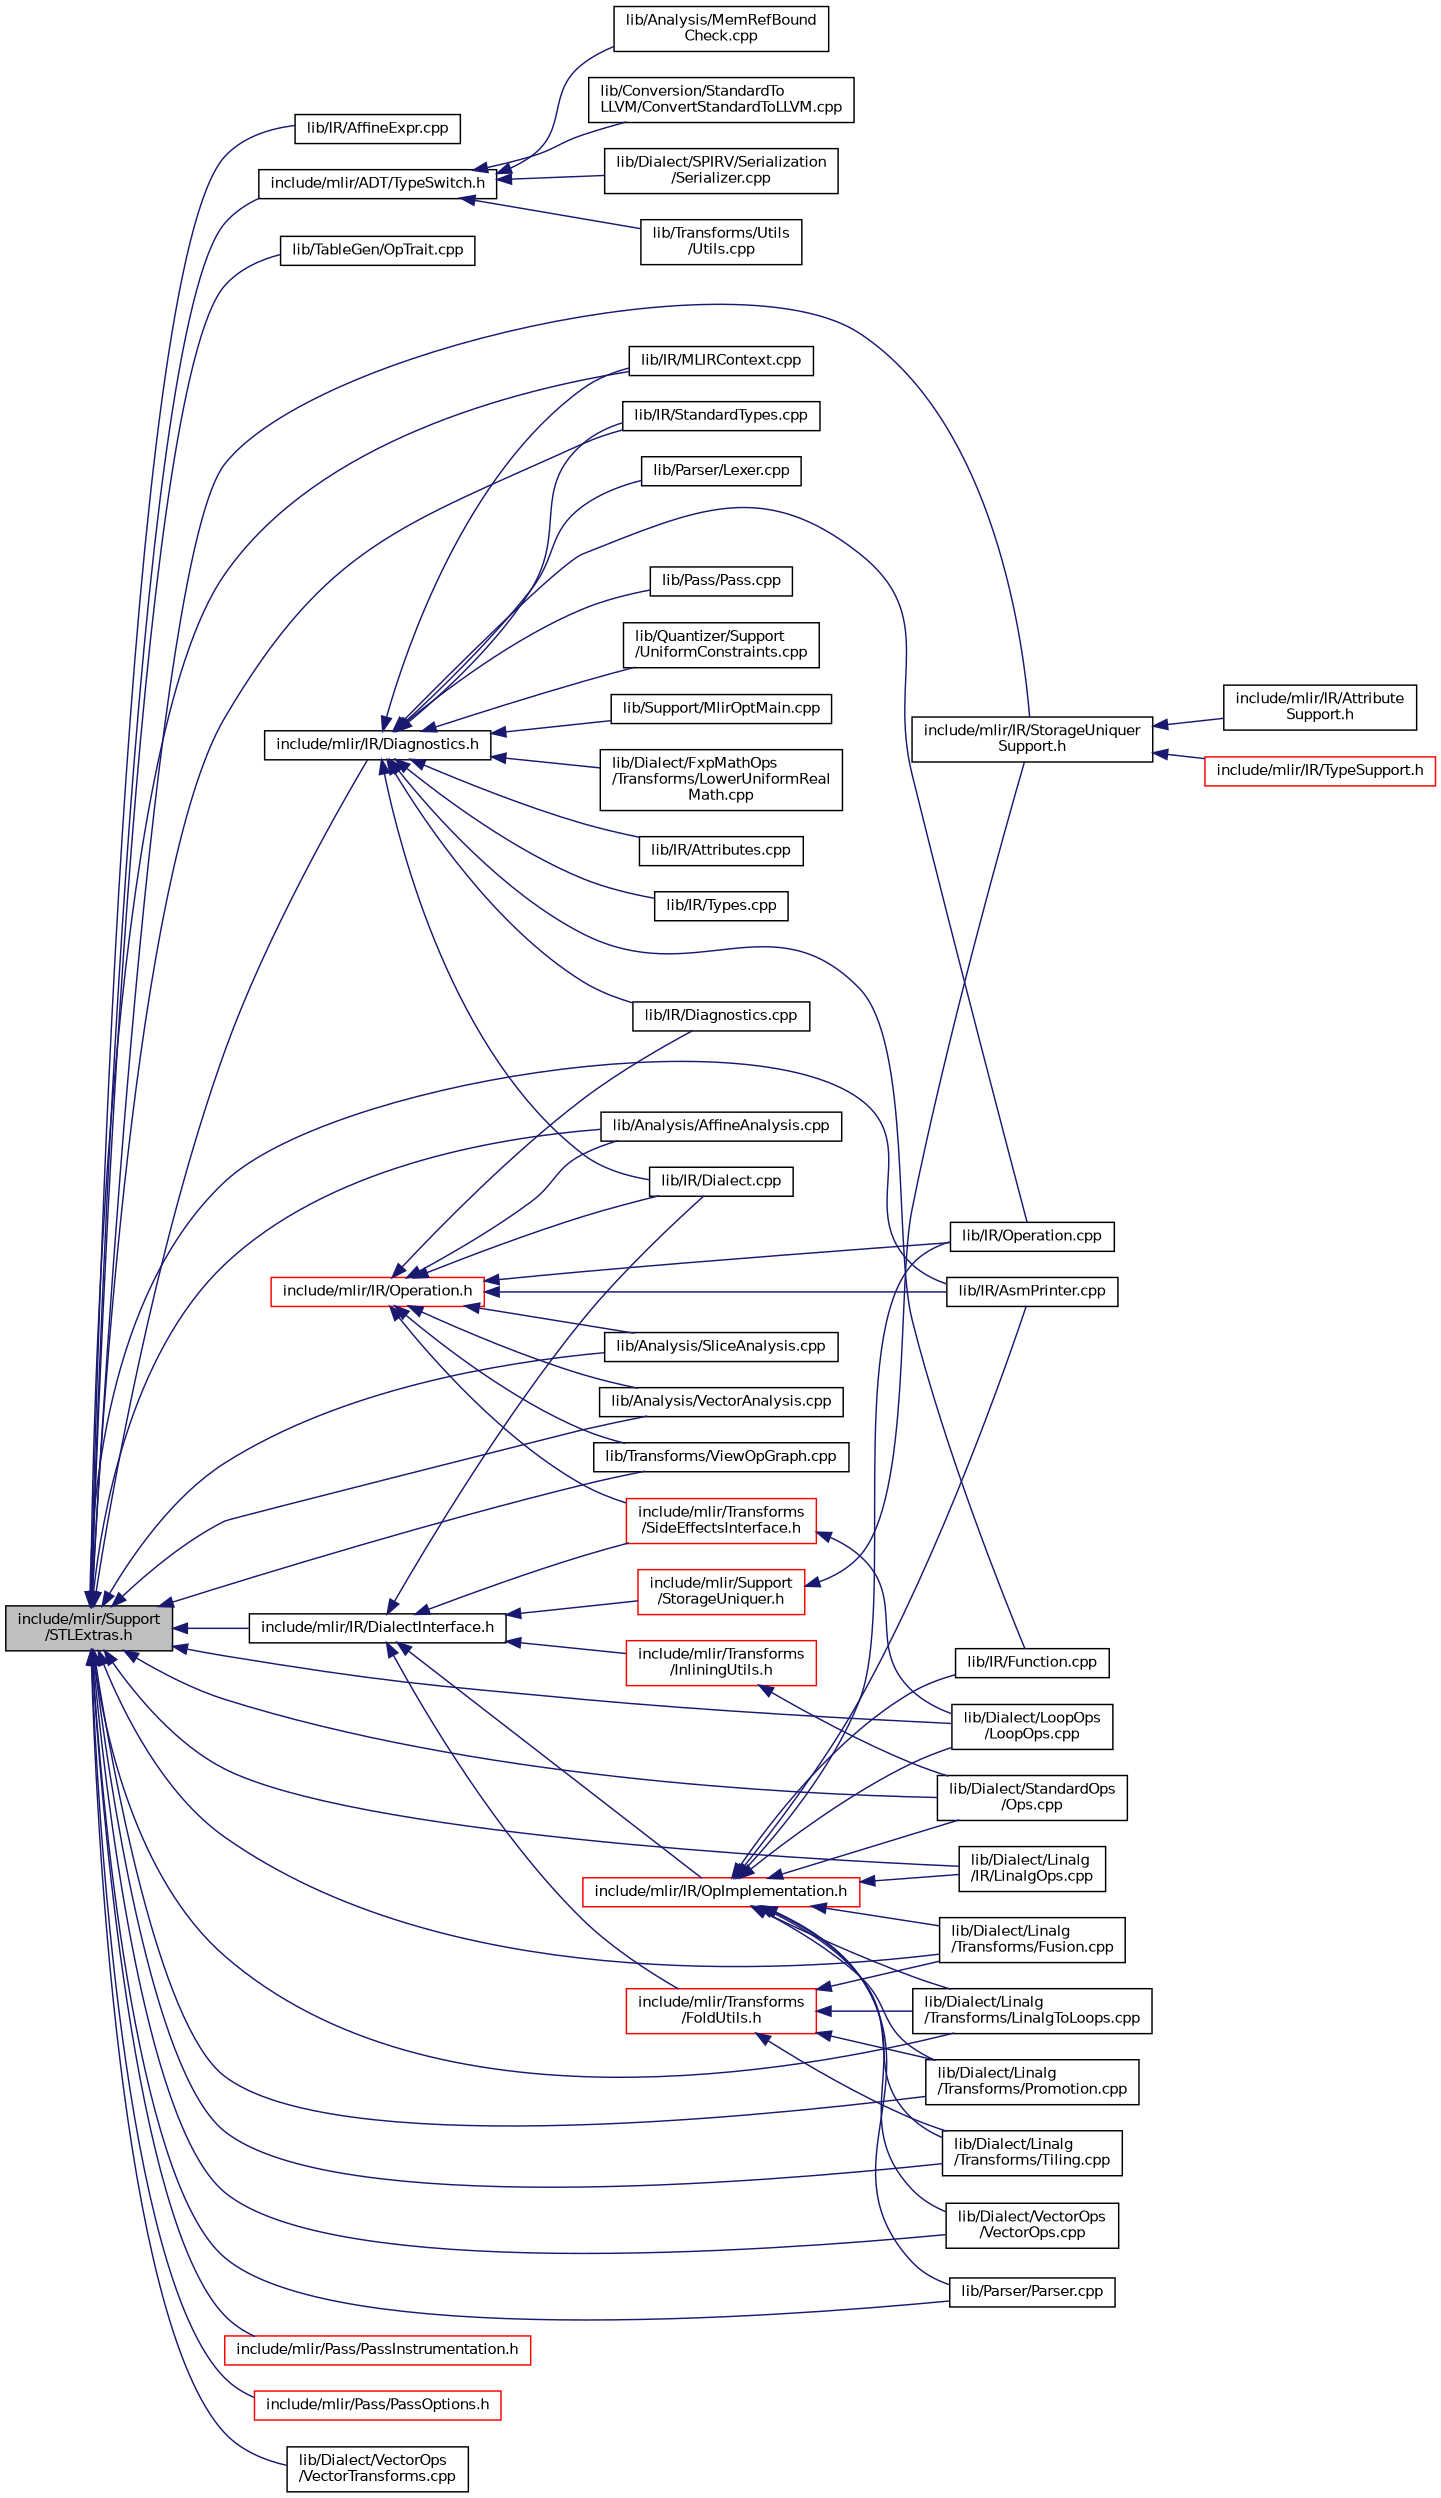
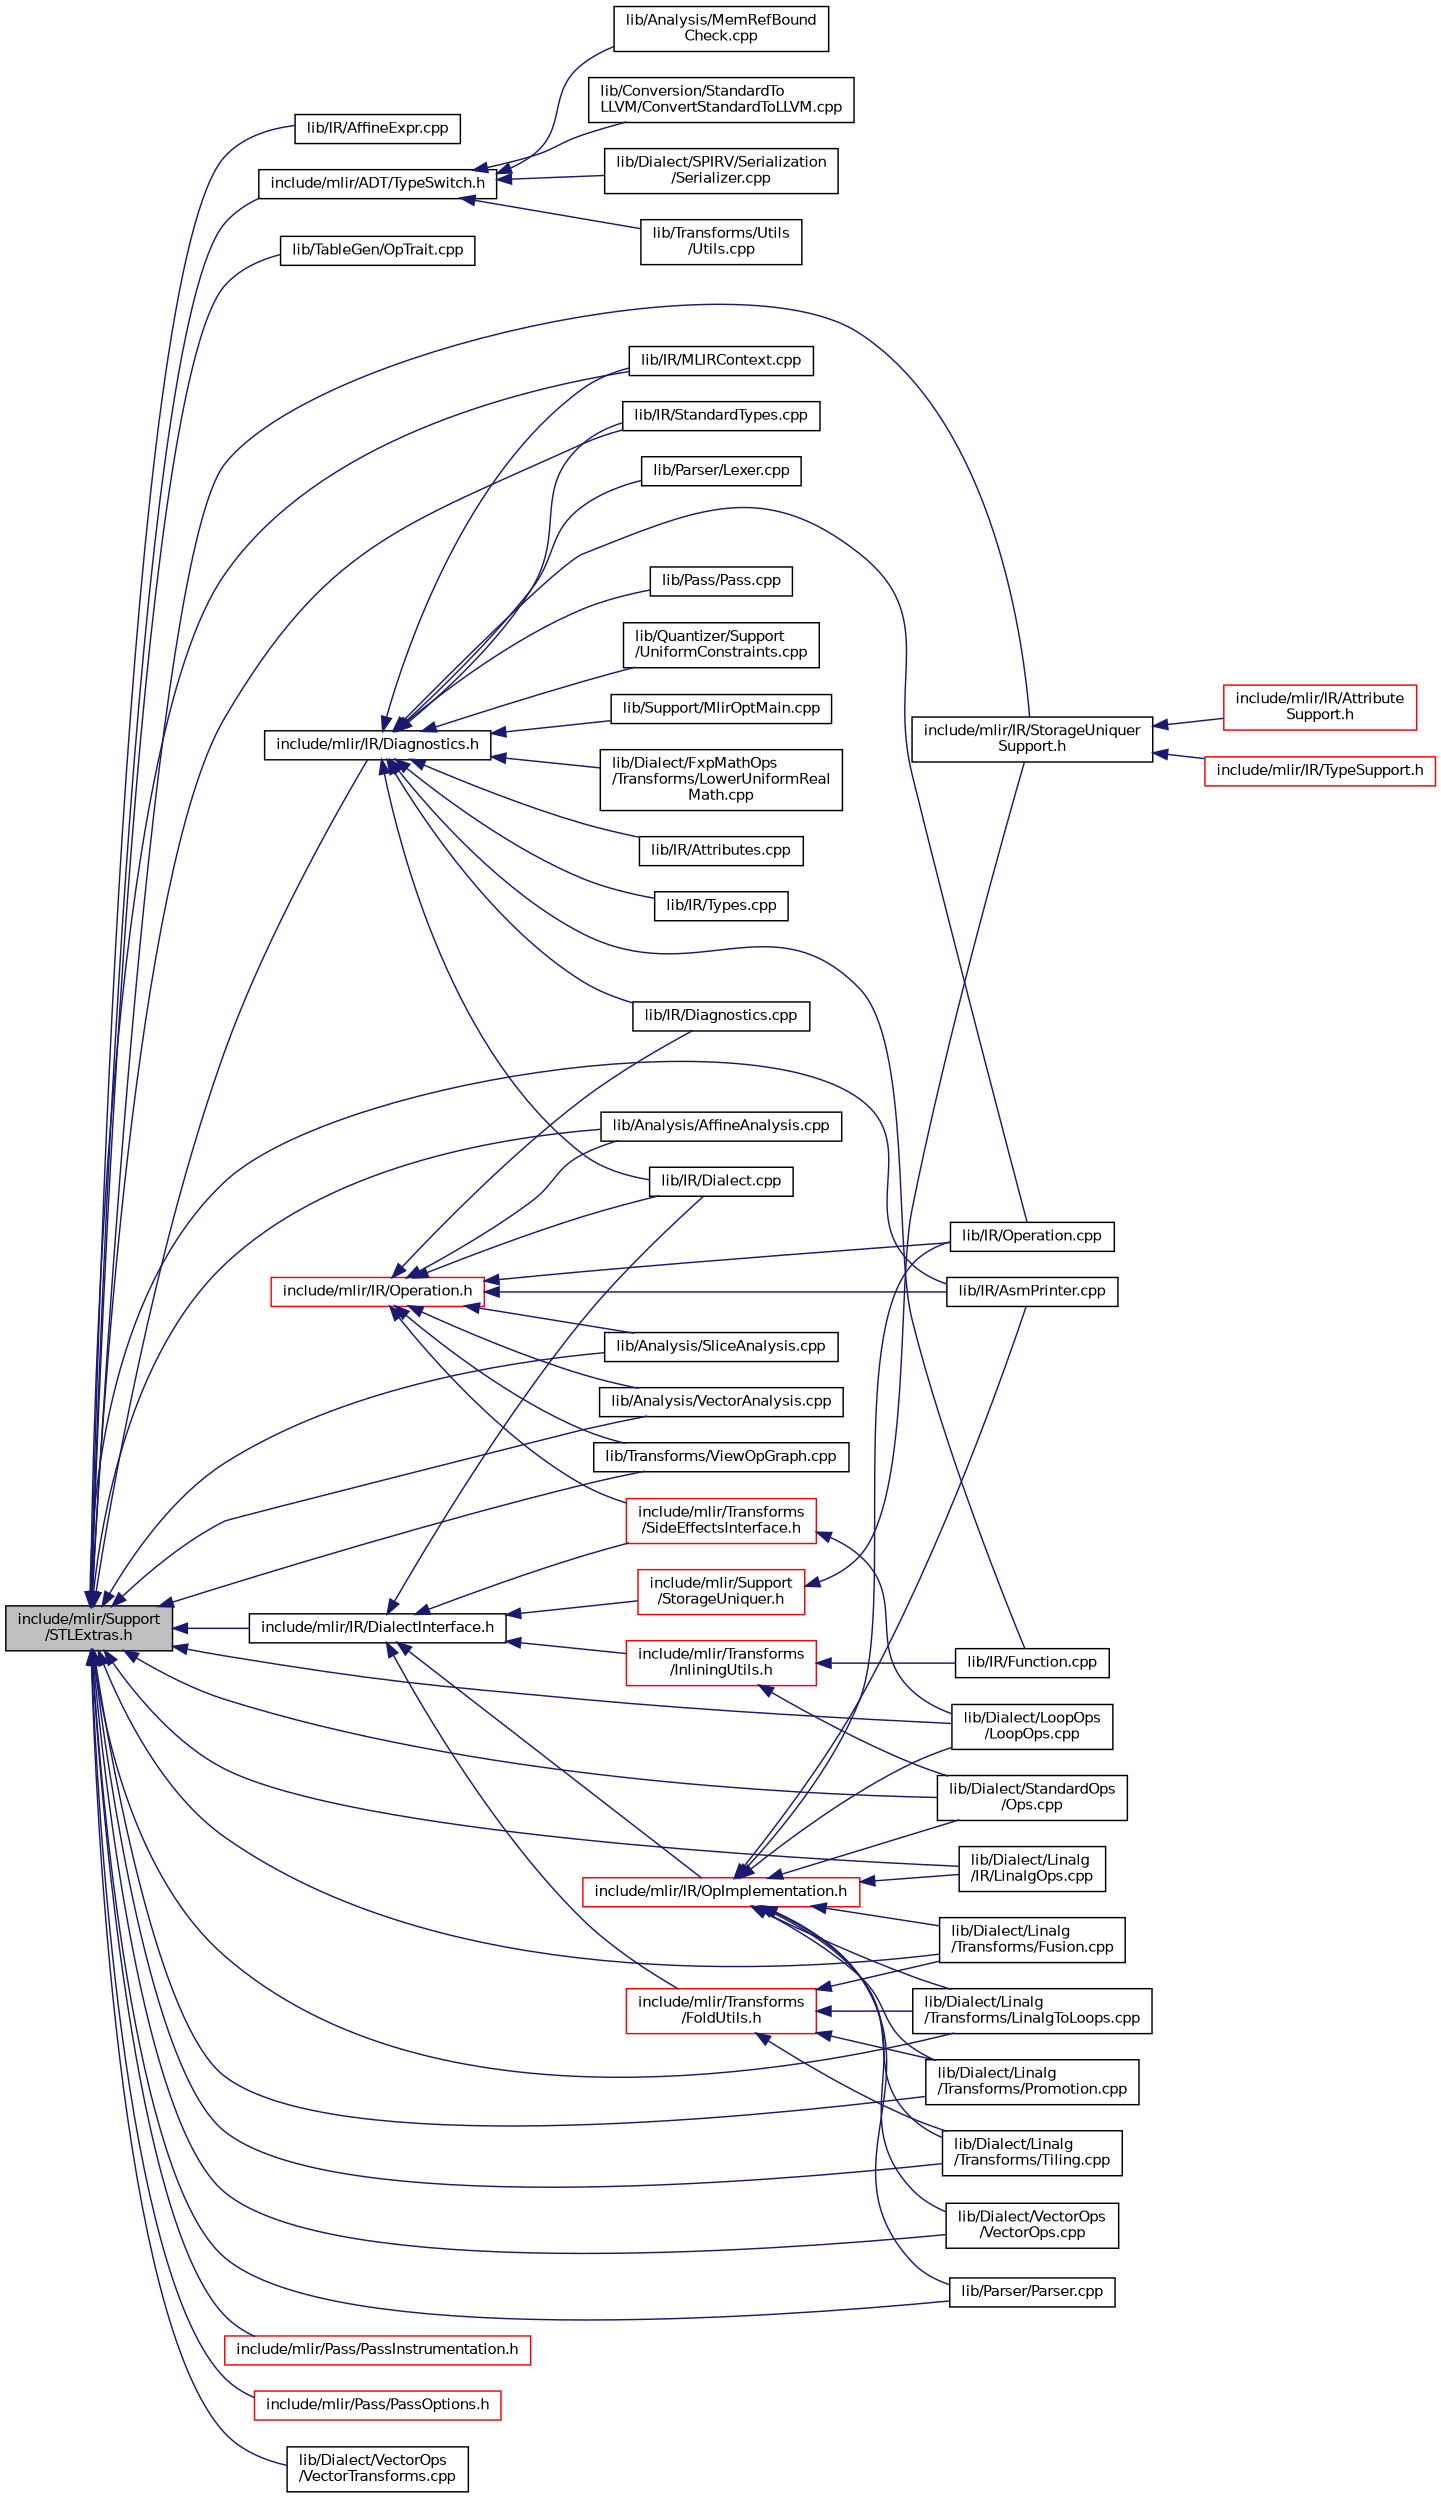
(1320, 708) -> (1320, 708)
(861, 1729) -> (906, 1663)
